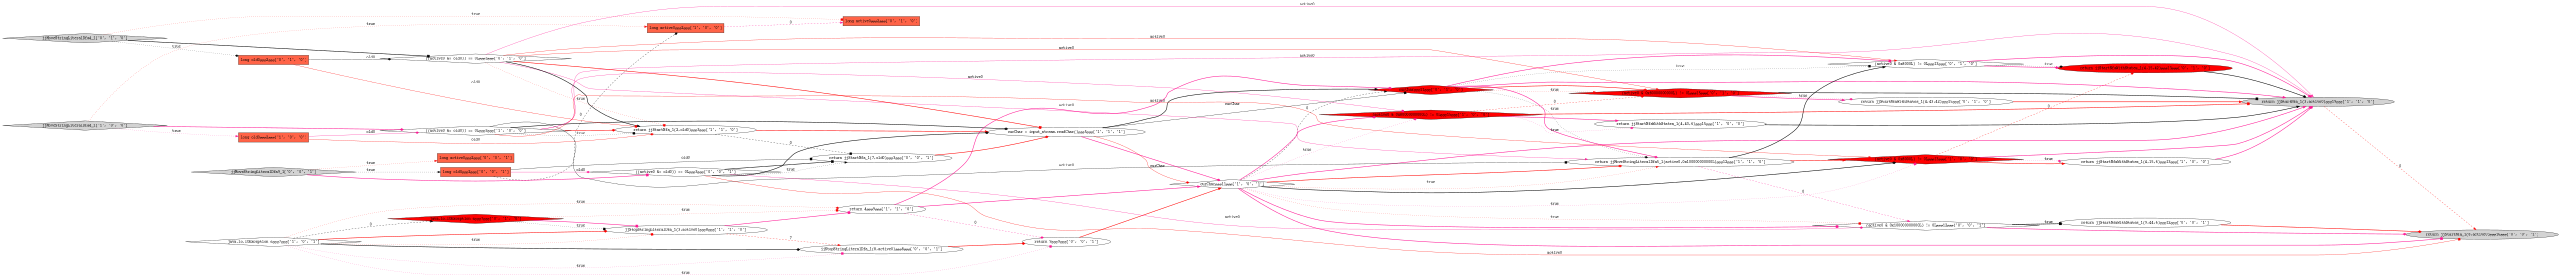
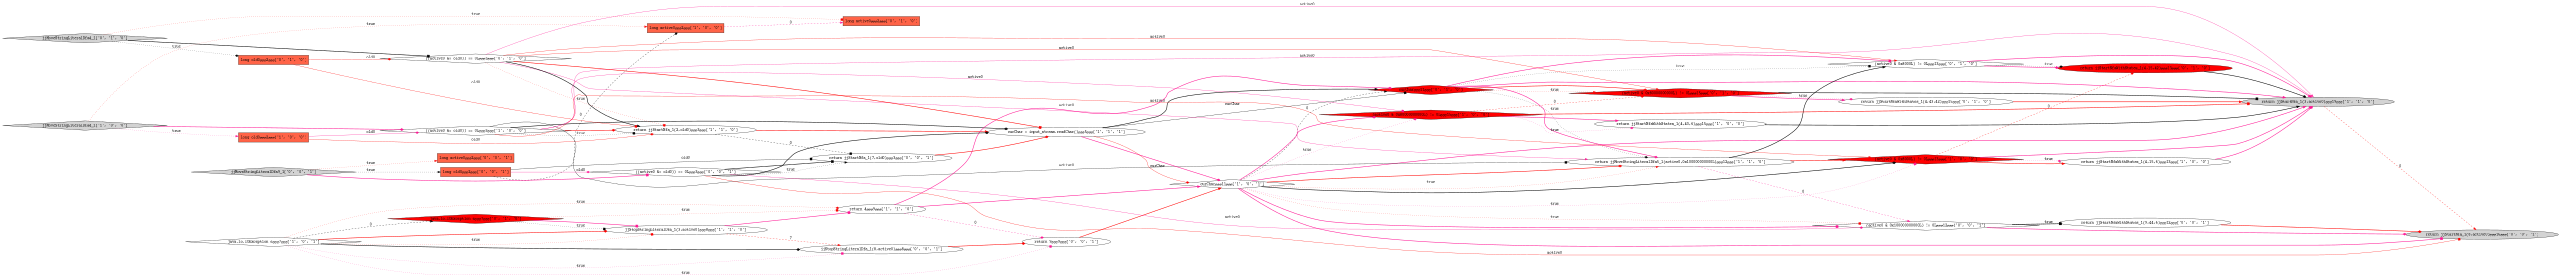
(348, 59) -> (348, 59)
